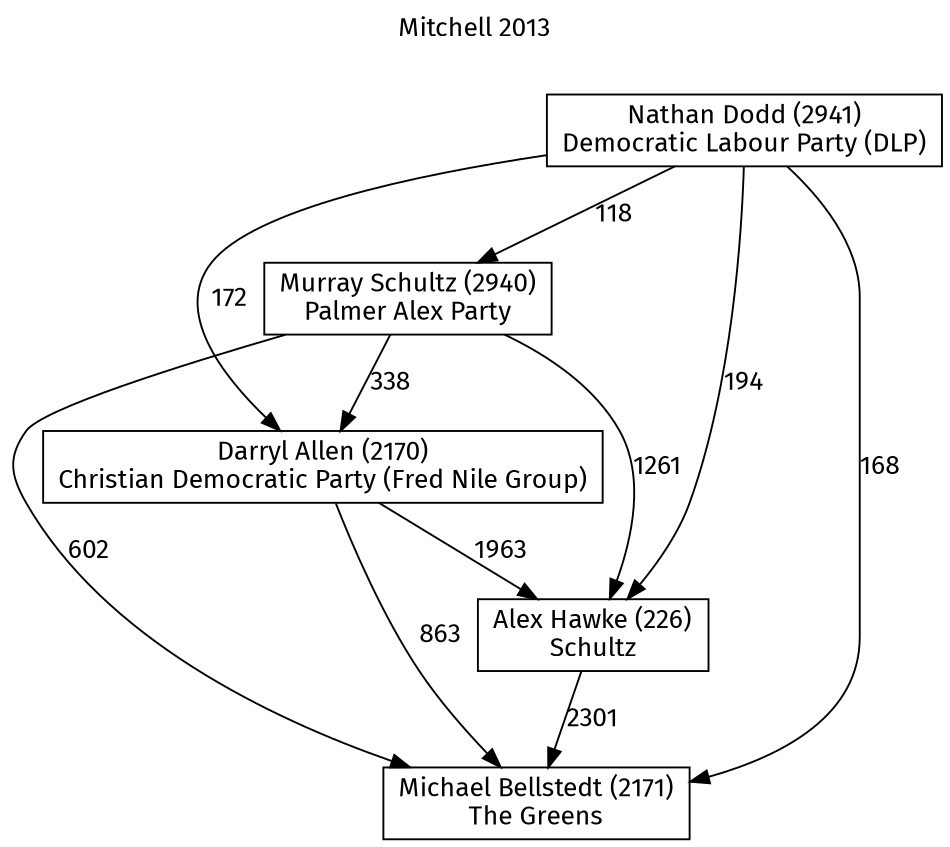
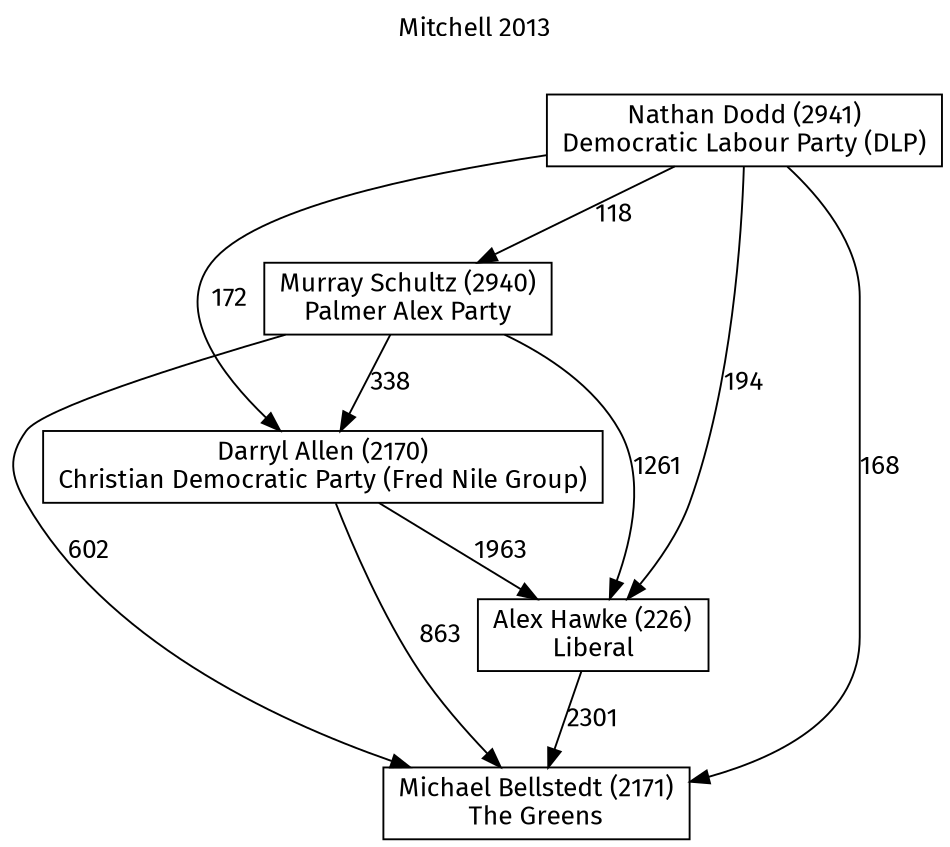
(593, 635) -> (593, 635)
